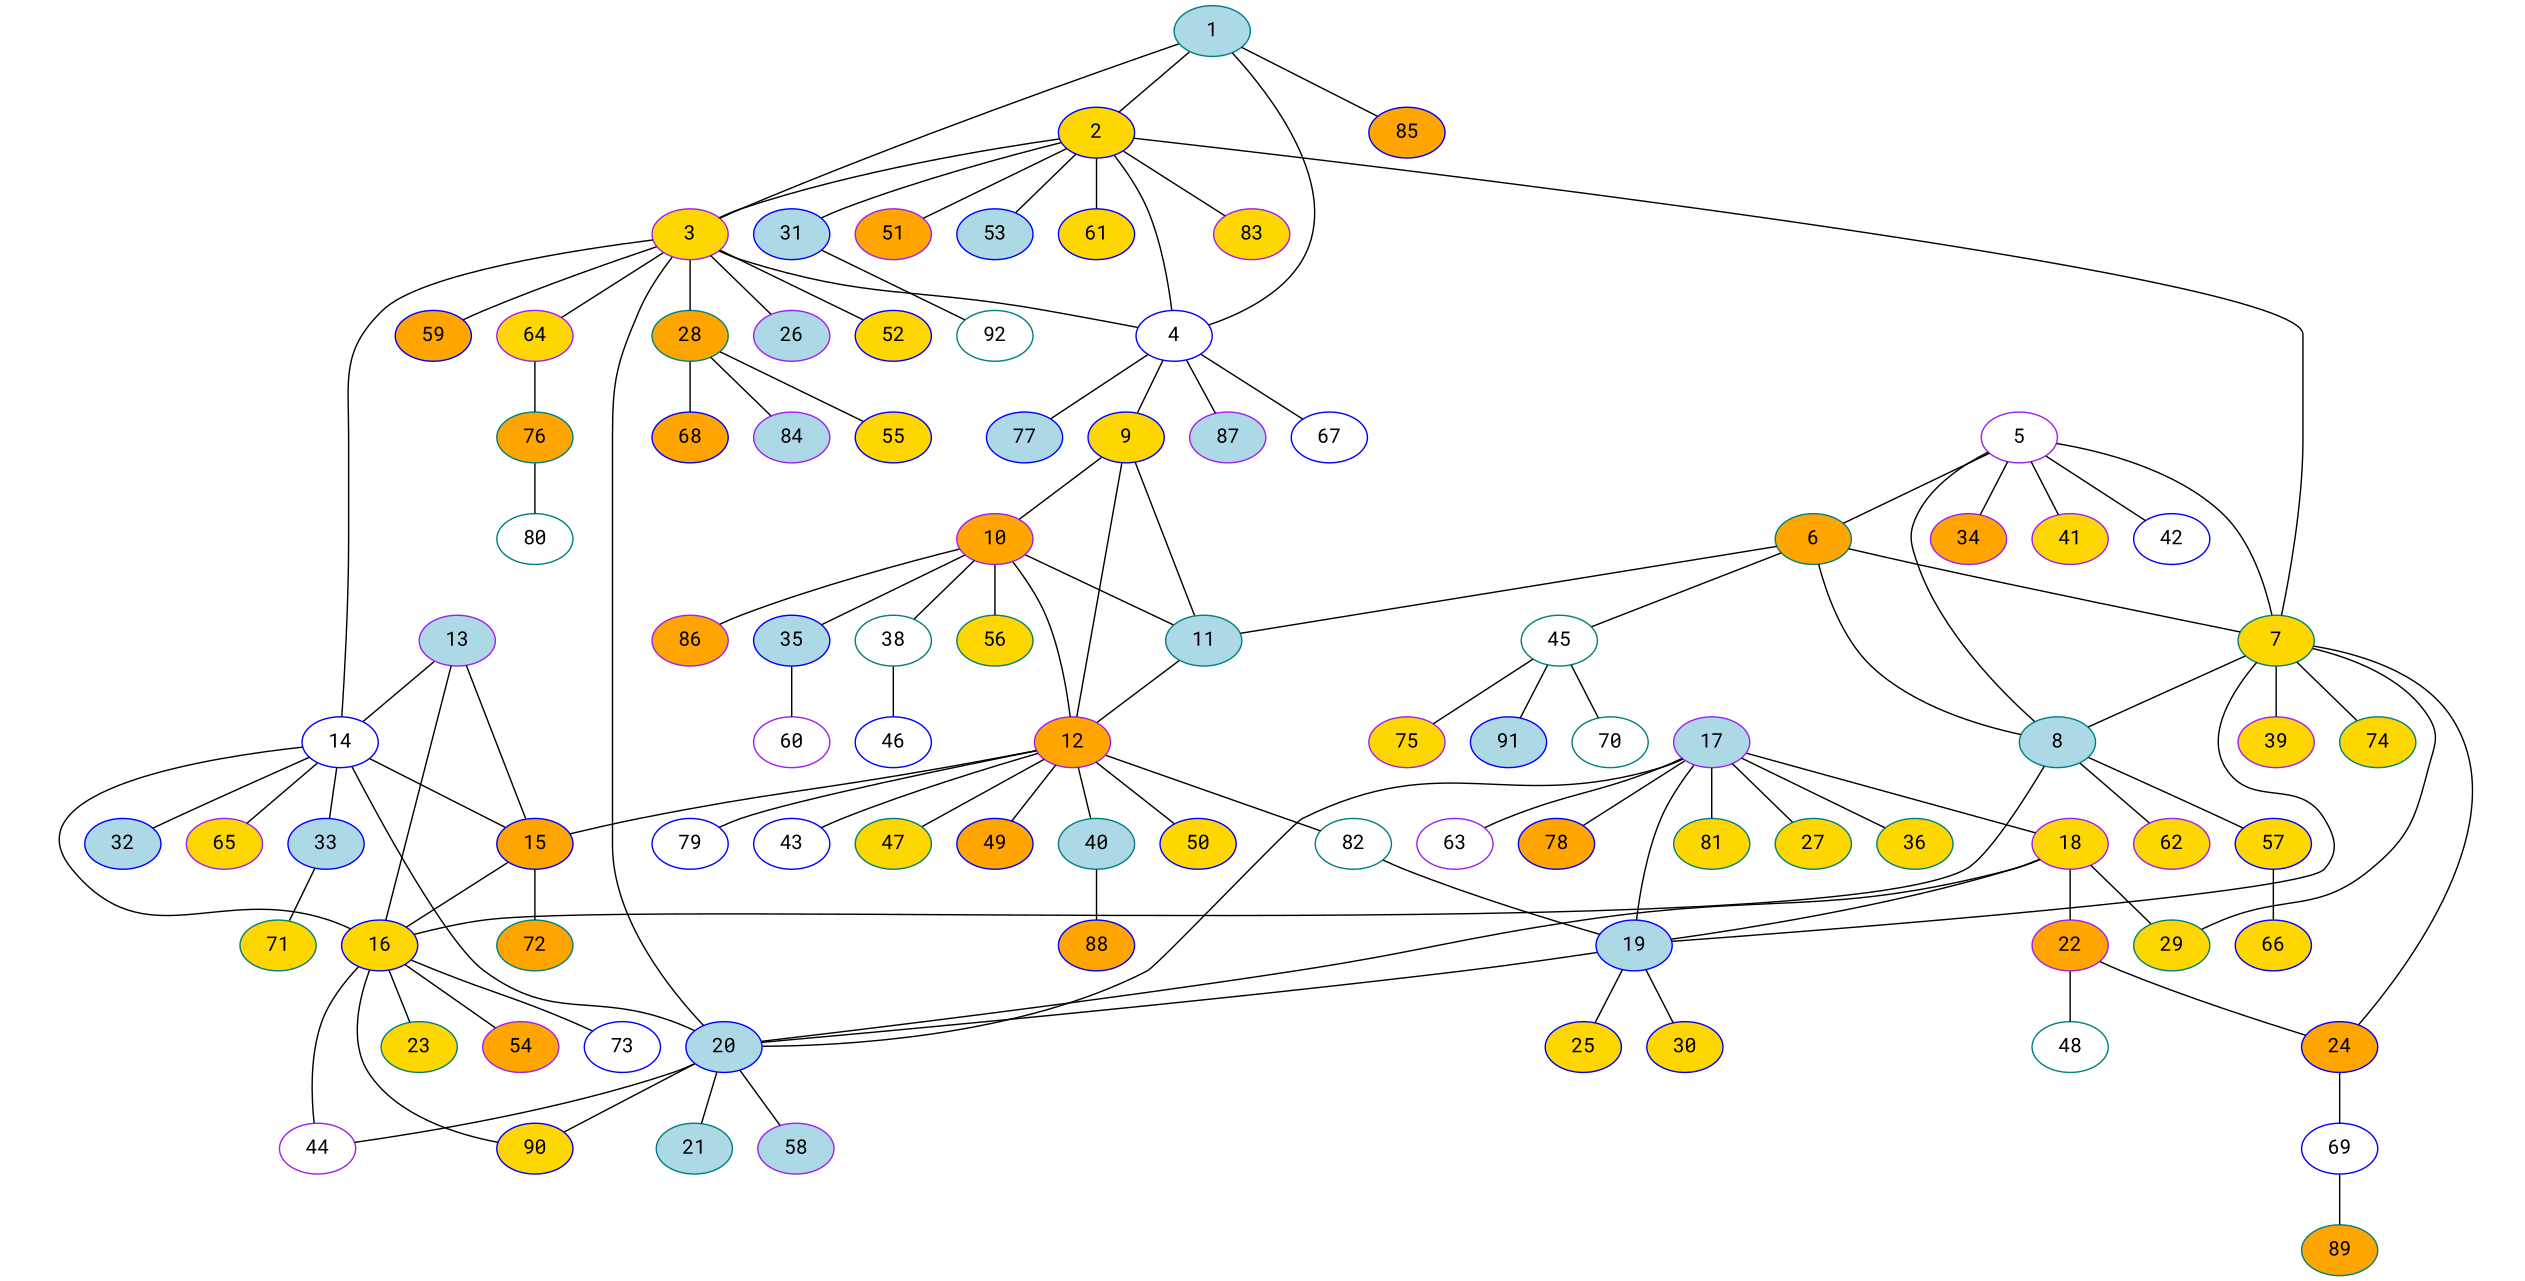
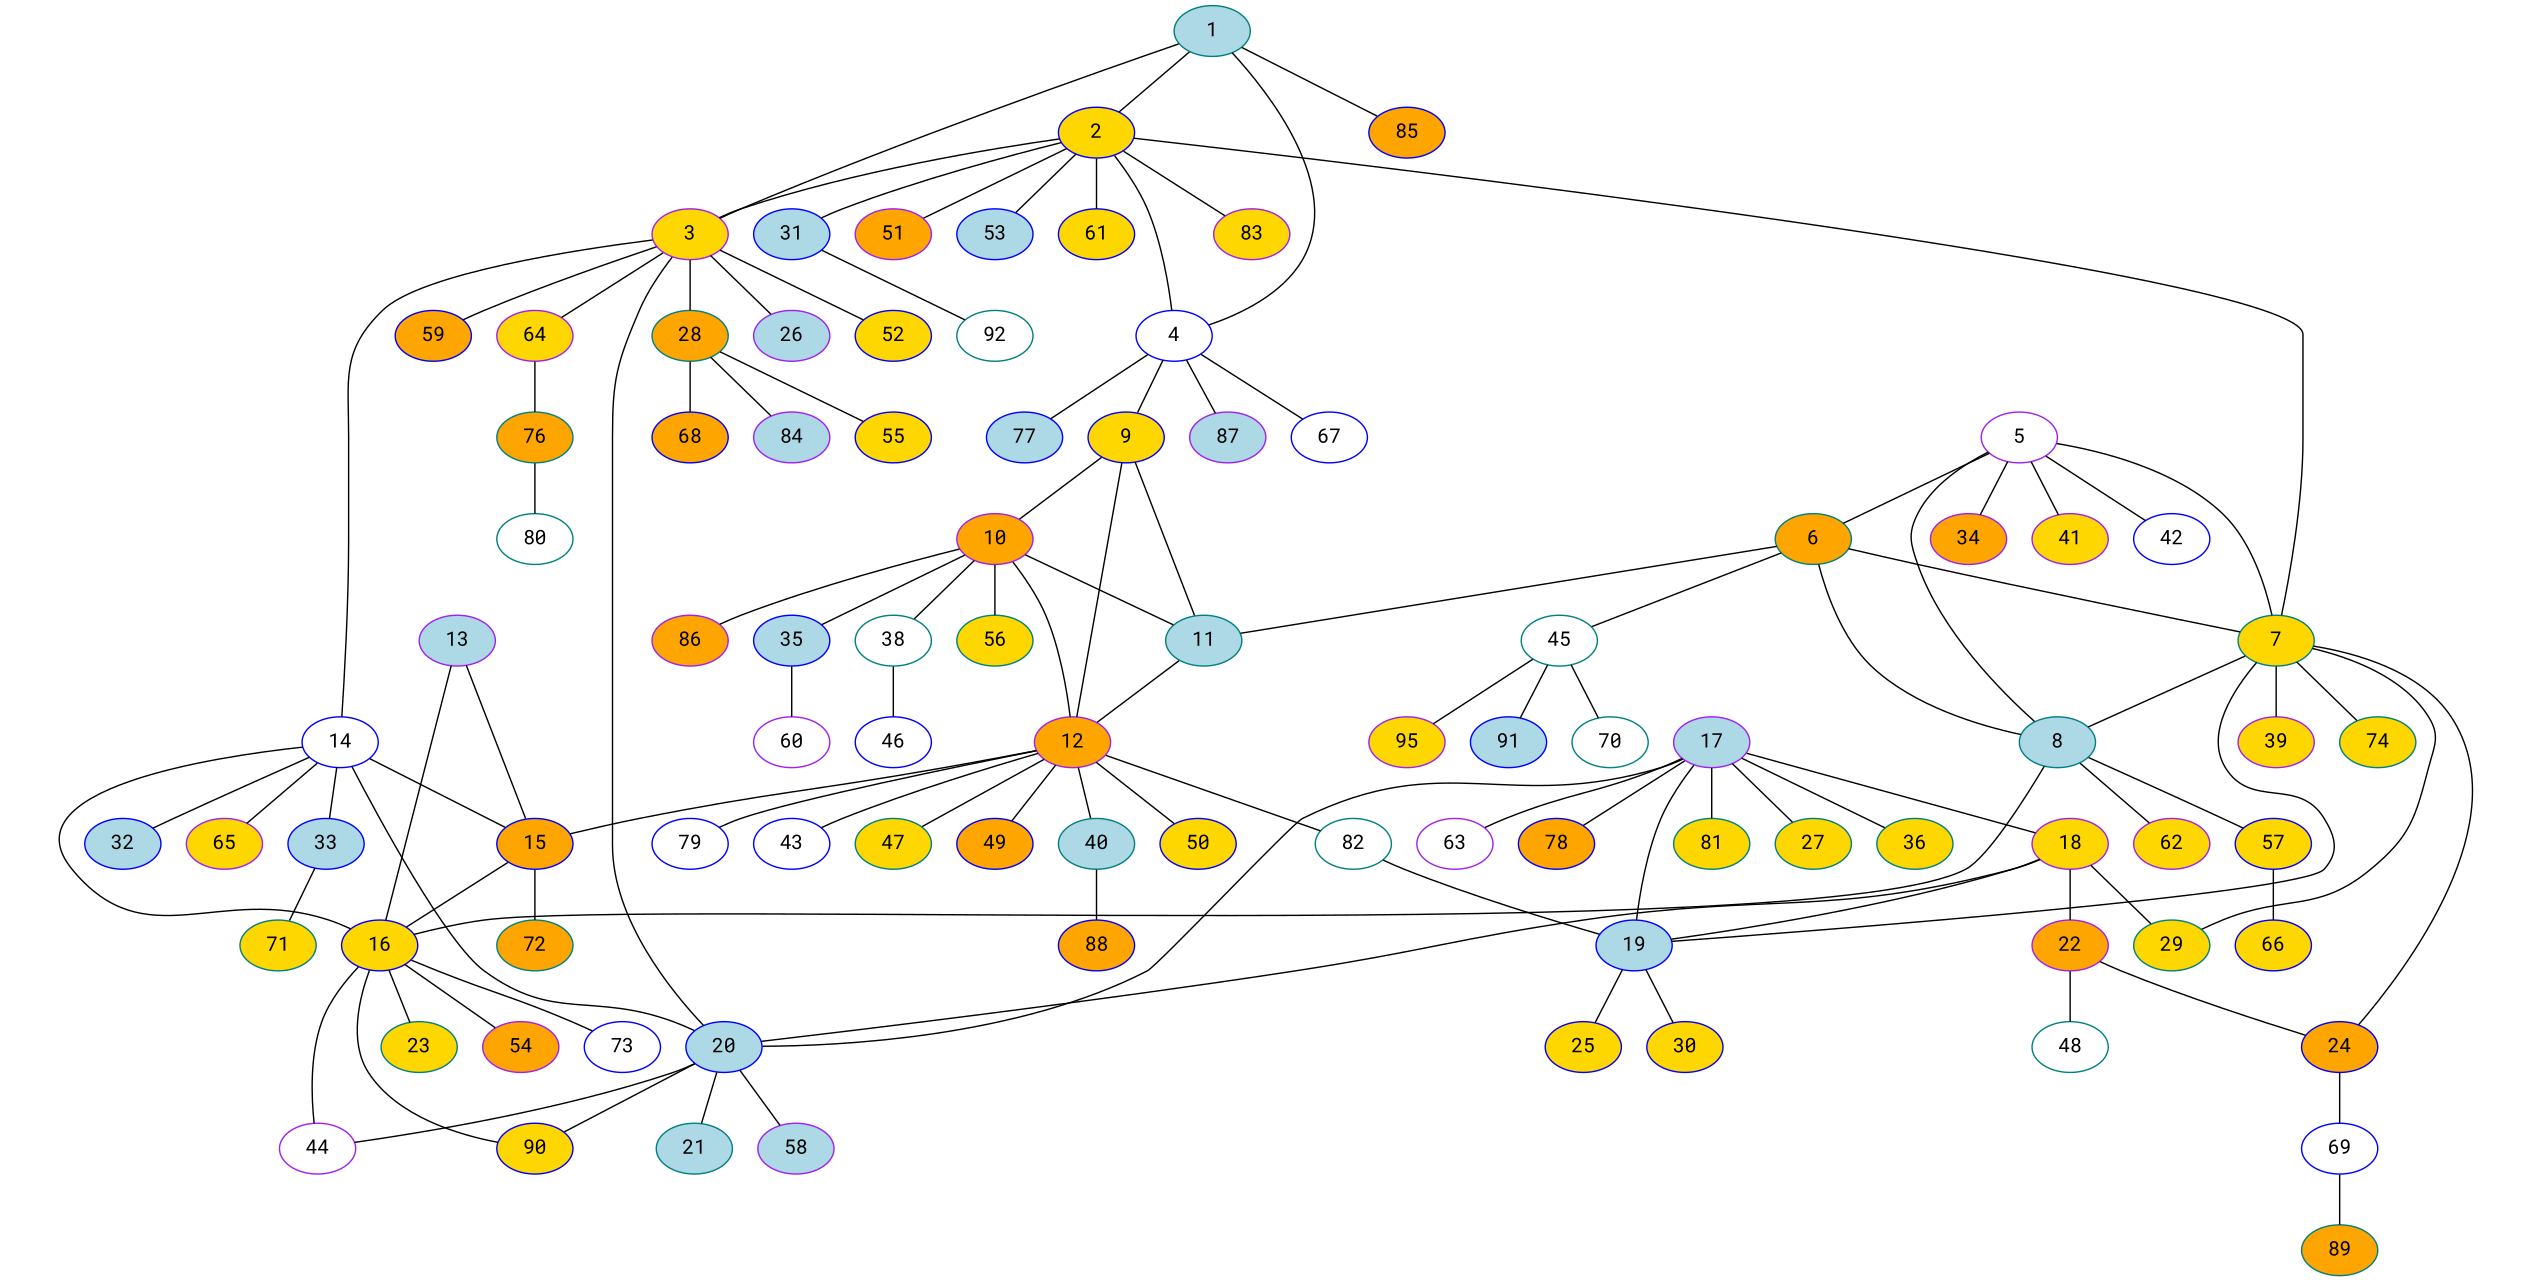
(938, 296) -> none
(398, 692) -> none
(1407, 742) -> (1407, 742)
(1180, 1002) -> none
